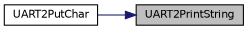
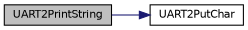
(112, 15) -> (126, 15)
